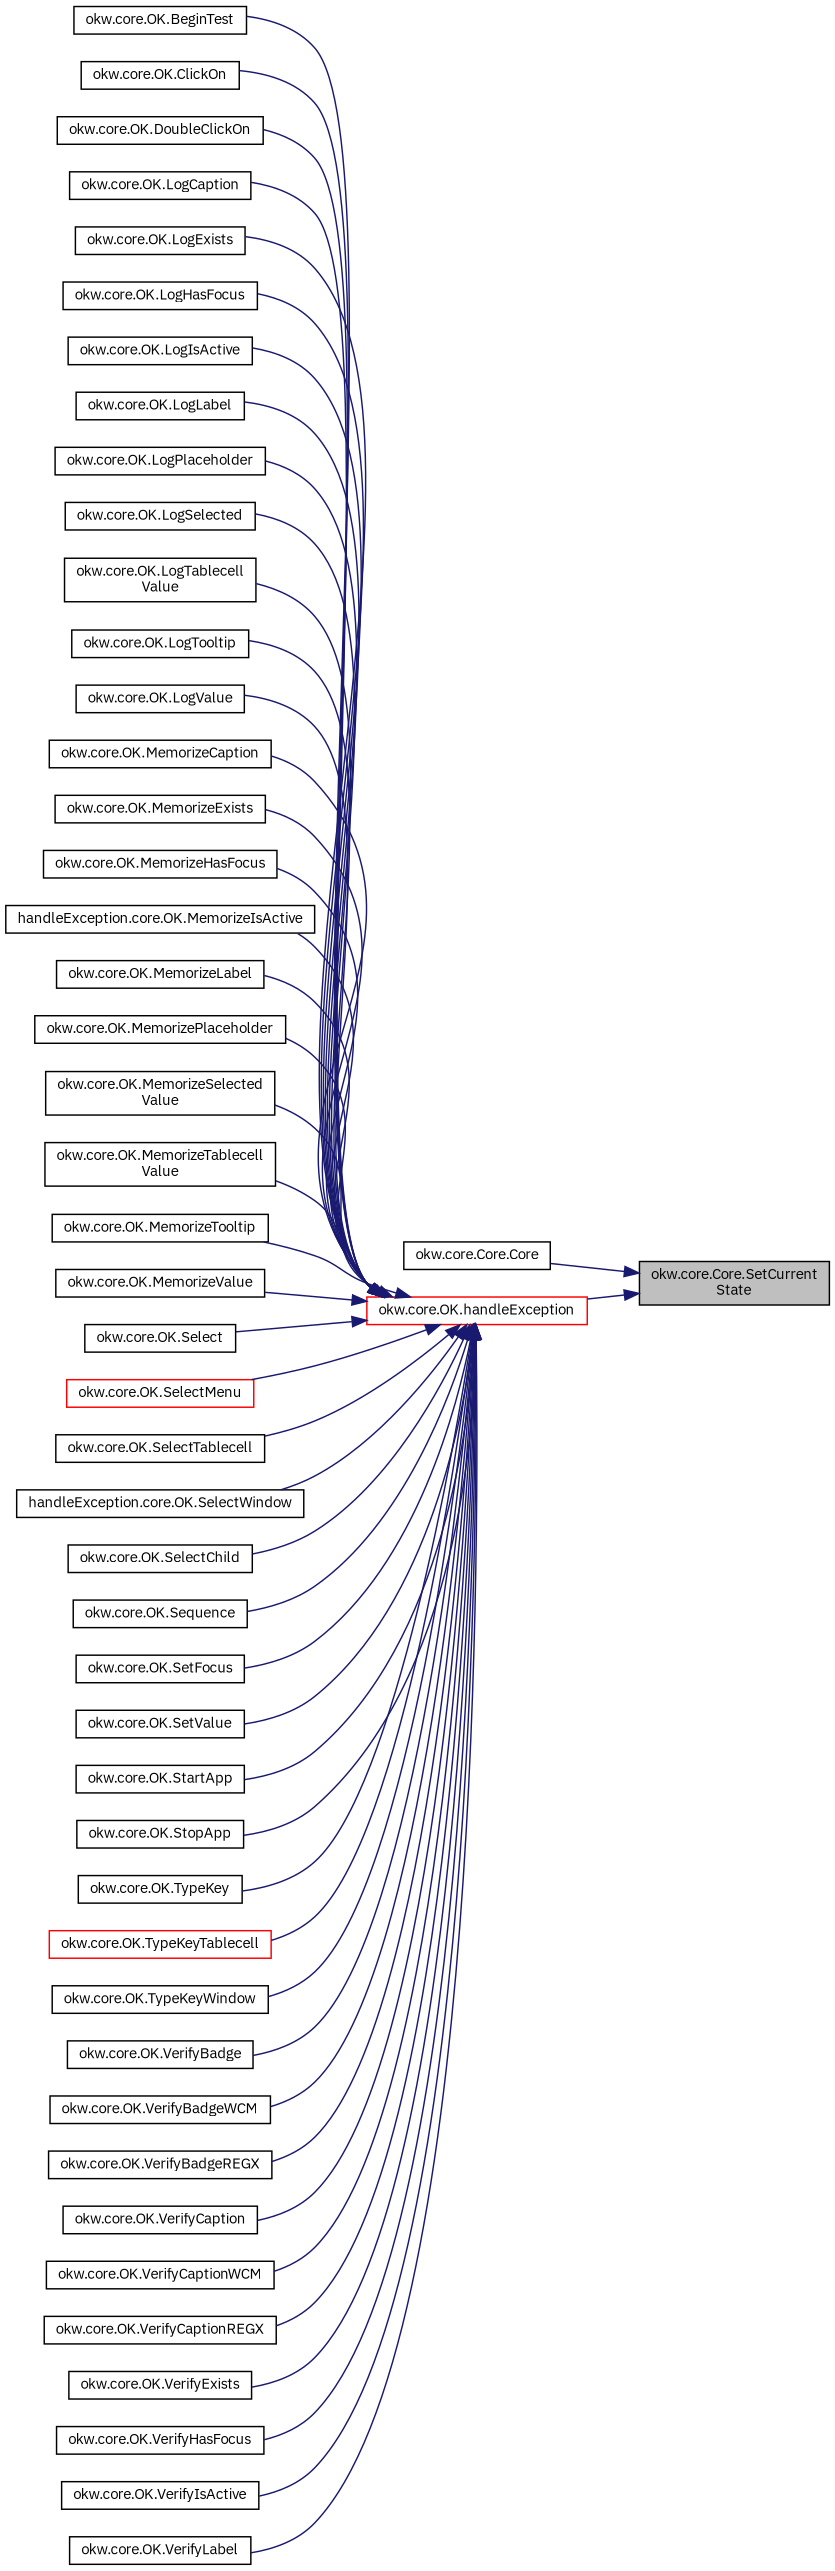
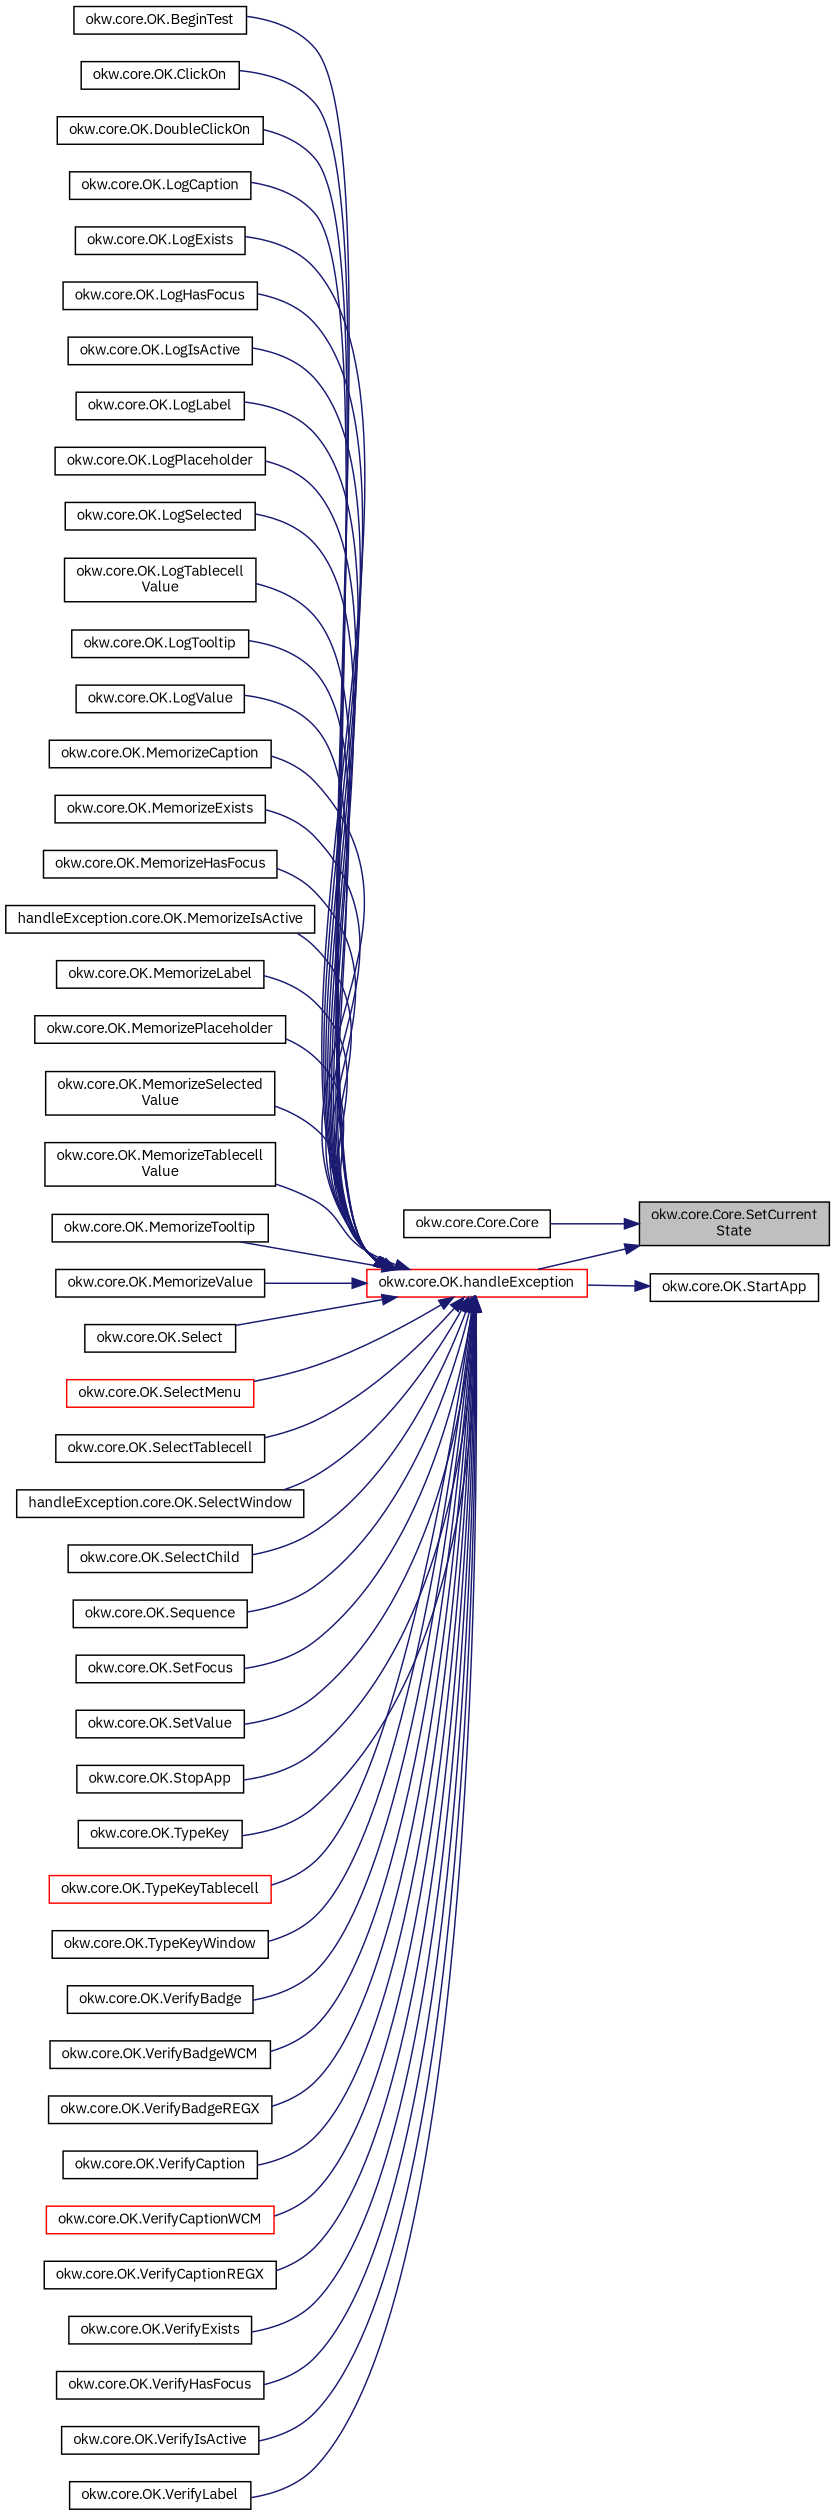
(397, 1645) -> (611, 1286)
(160, 2275) -> (160, 2220)
